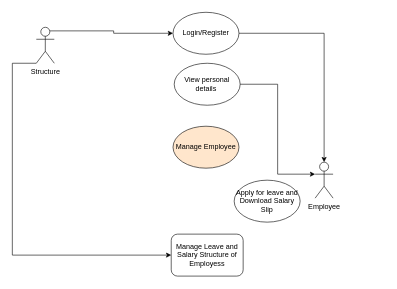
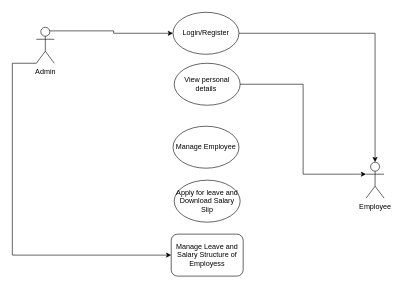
(46, 72) -> (46, 72)
(206, 147) -> (206, 147)
(324, 180) -> (375, 180)
(267, 201) -> (207, 201)
